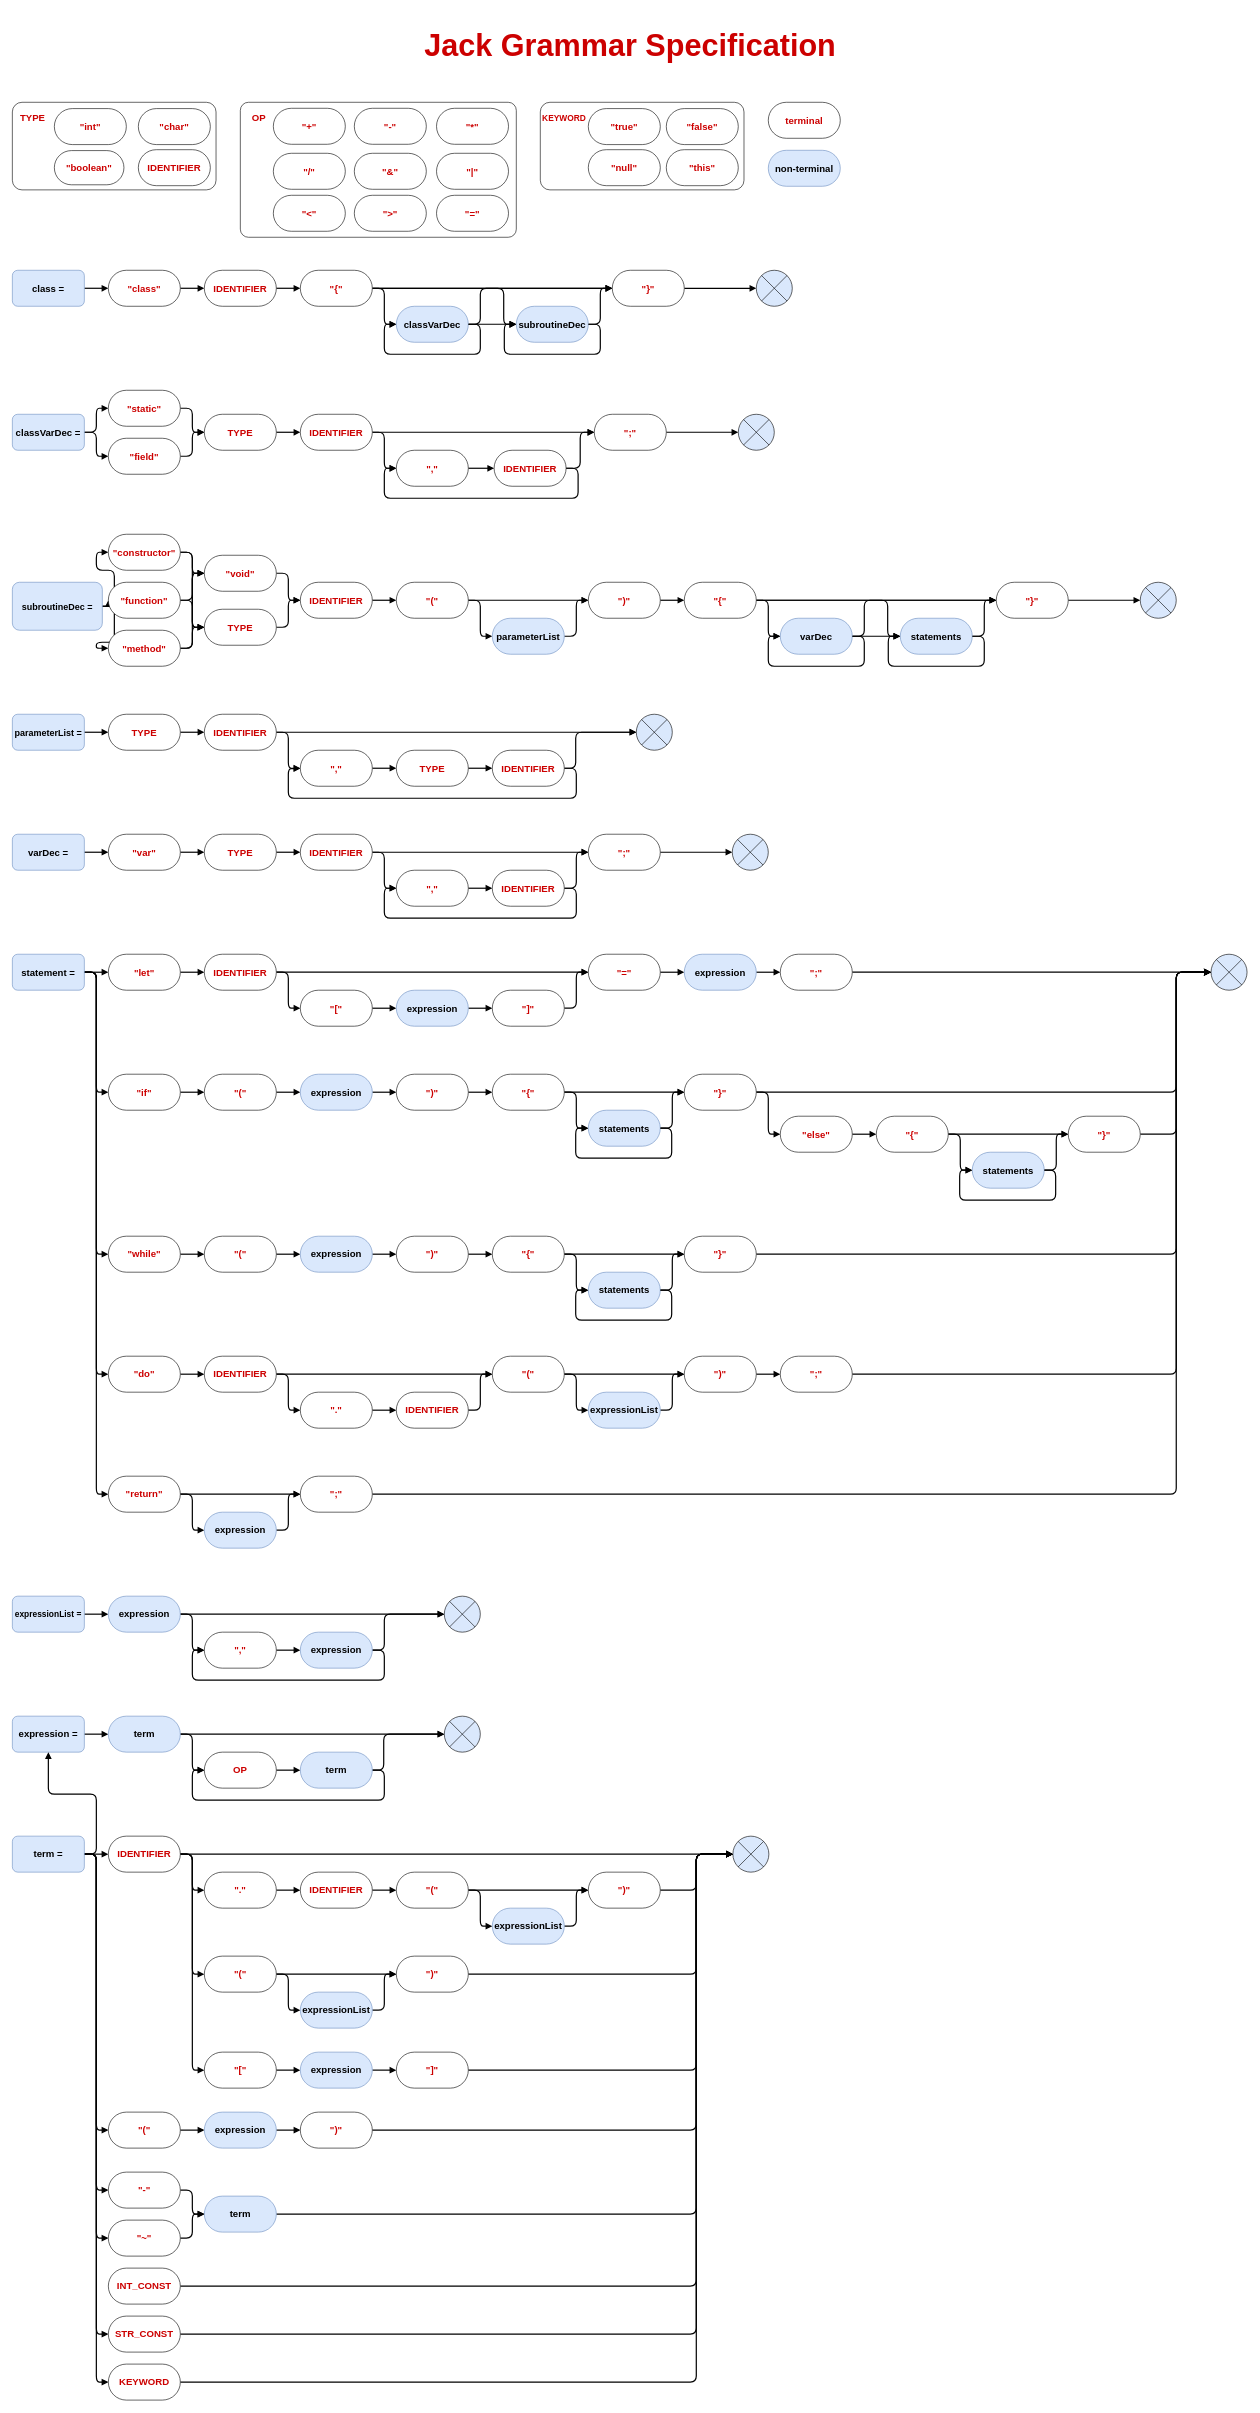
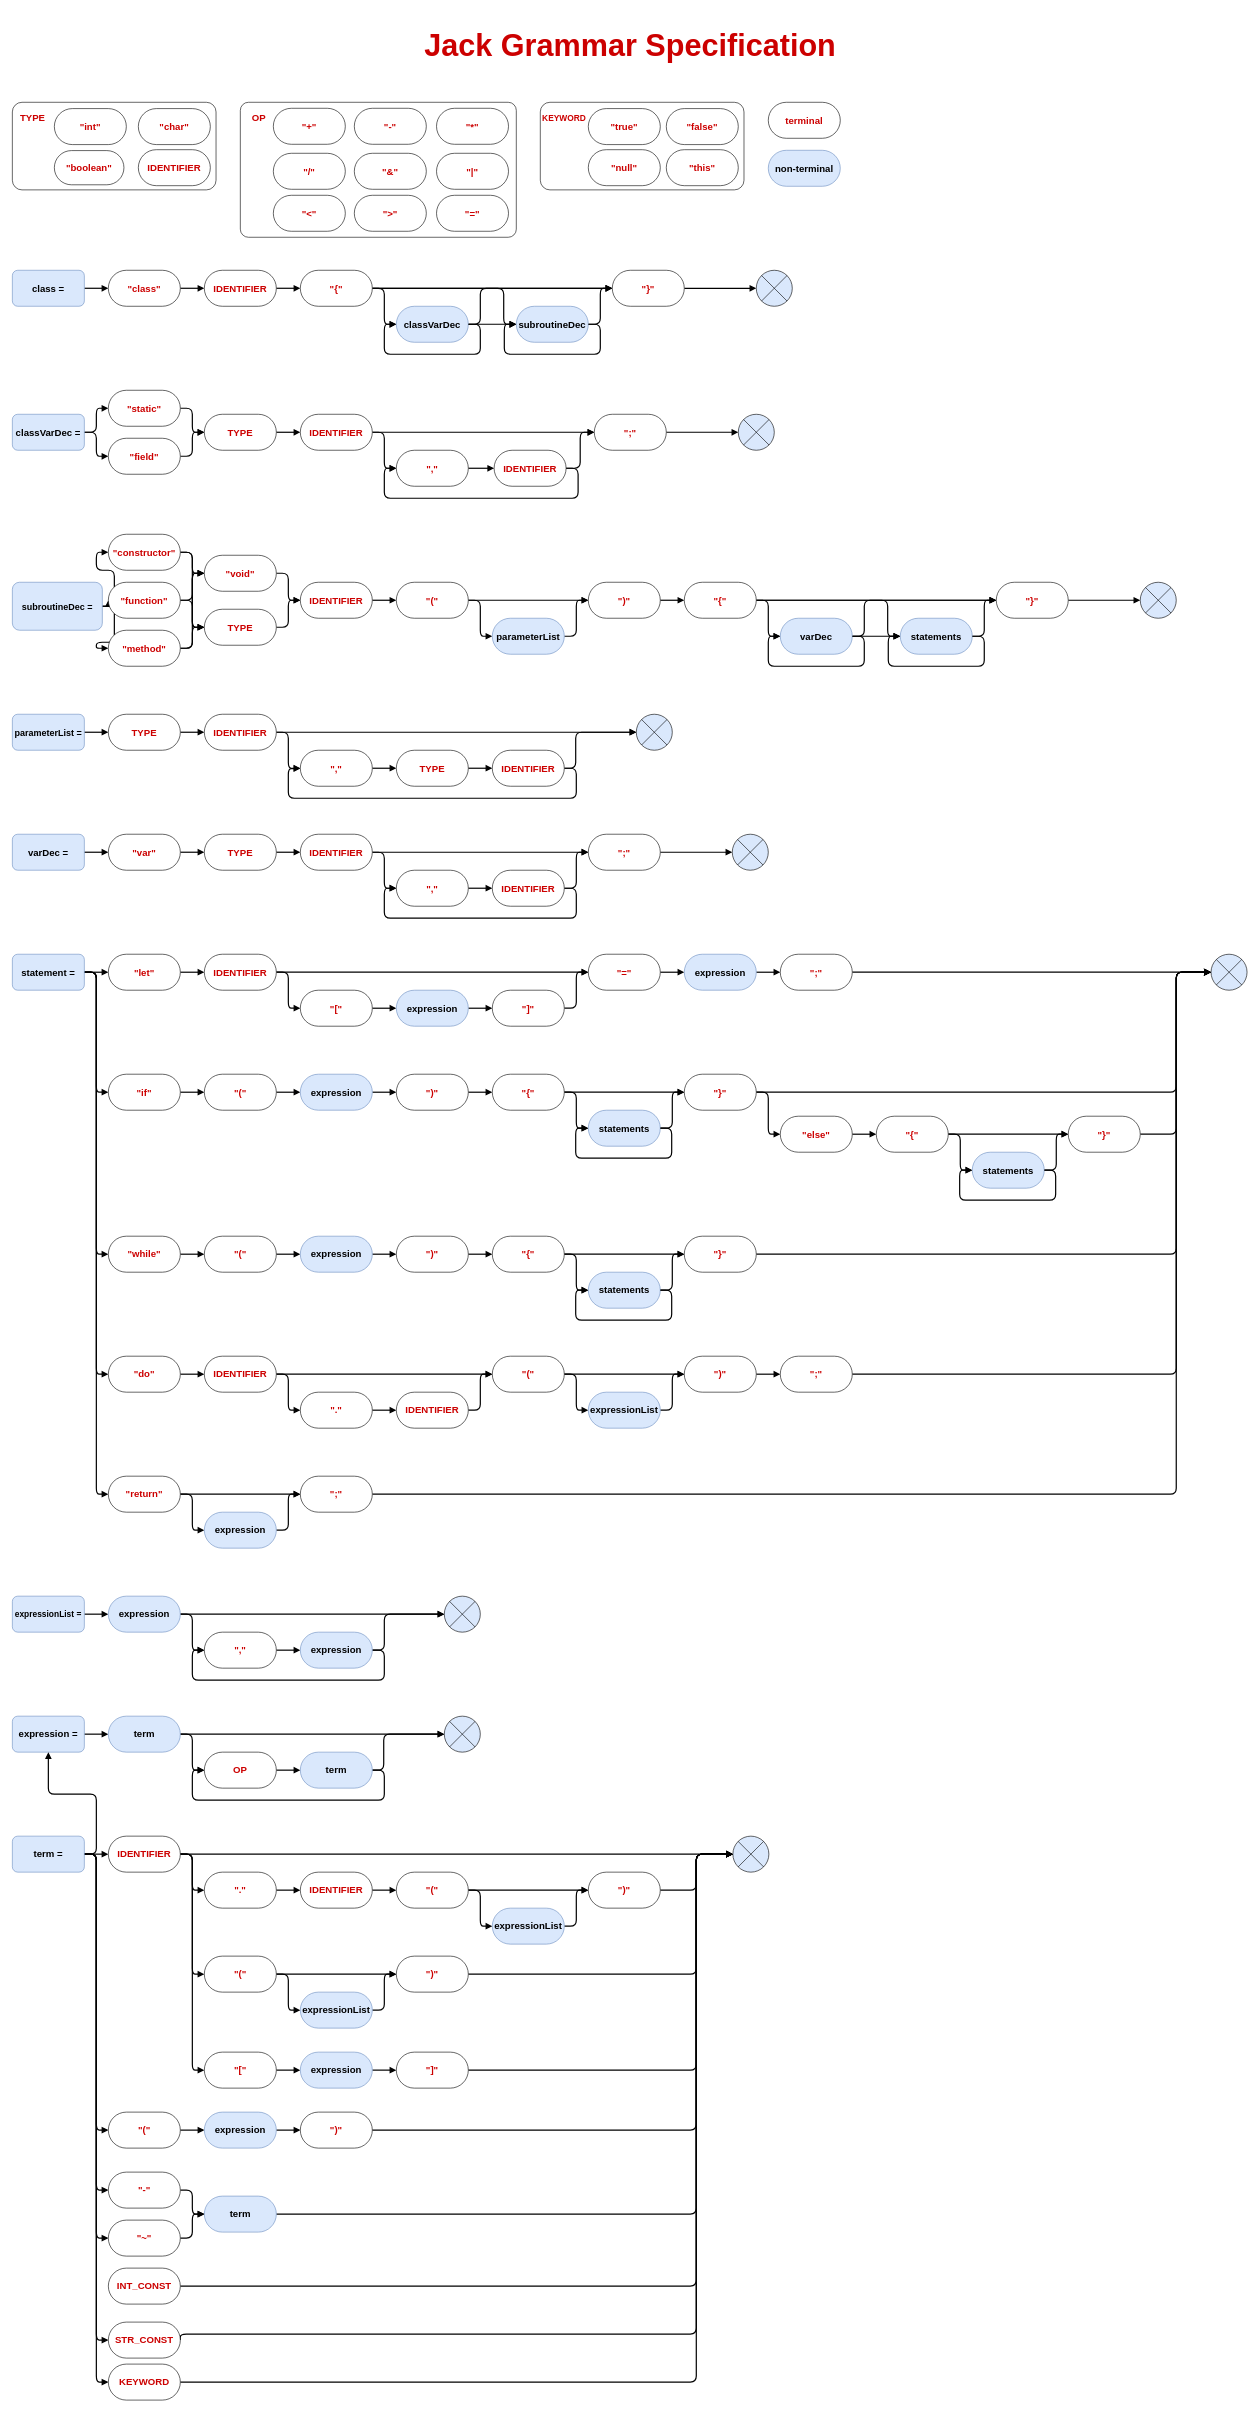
(144, 2334) -> (144, 2340)
